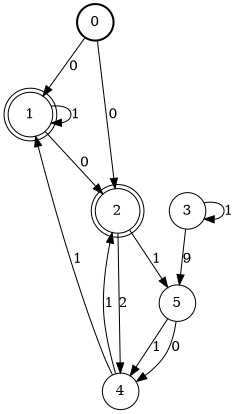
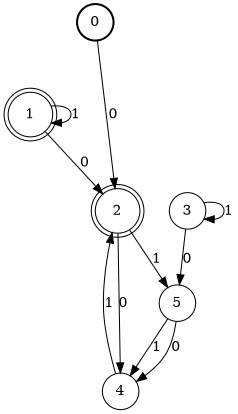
(67, 63) -> none
(188, 259) -> (188, 259)
(71, 262) -> none
(124, 303) -> (124, 303)
